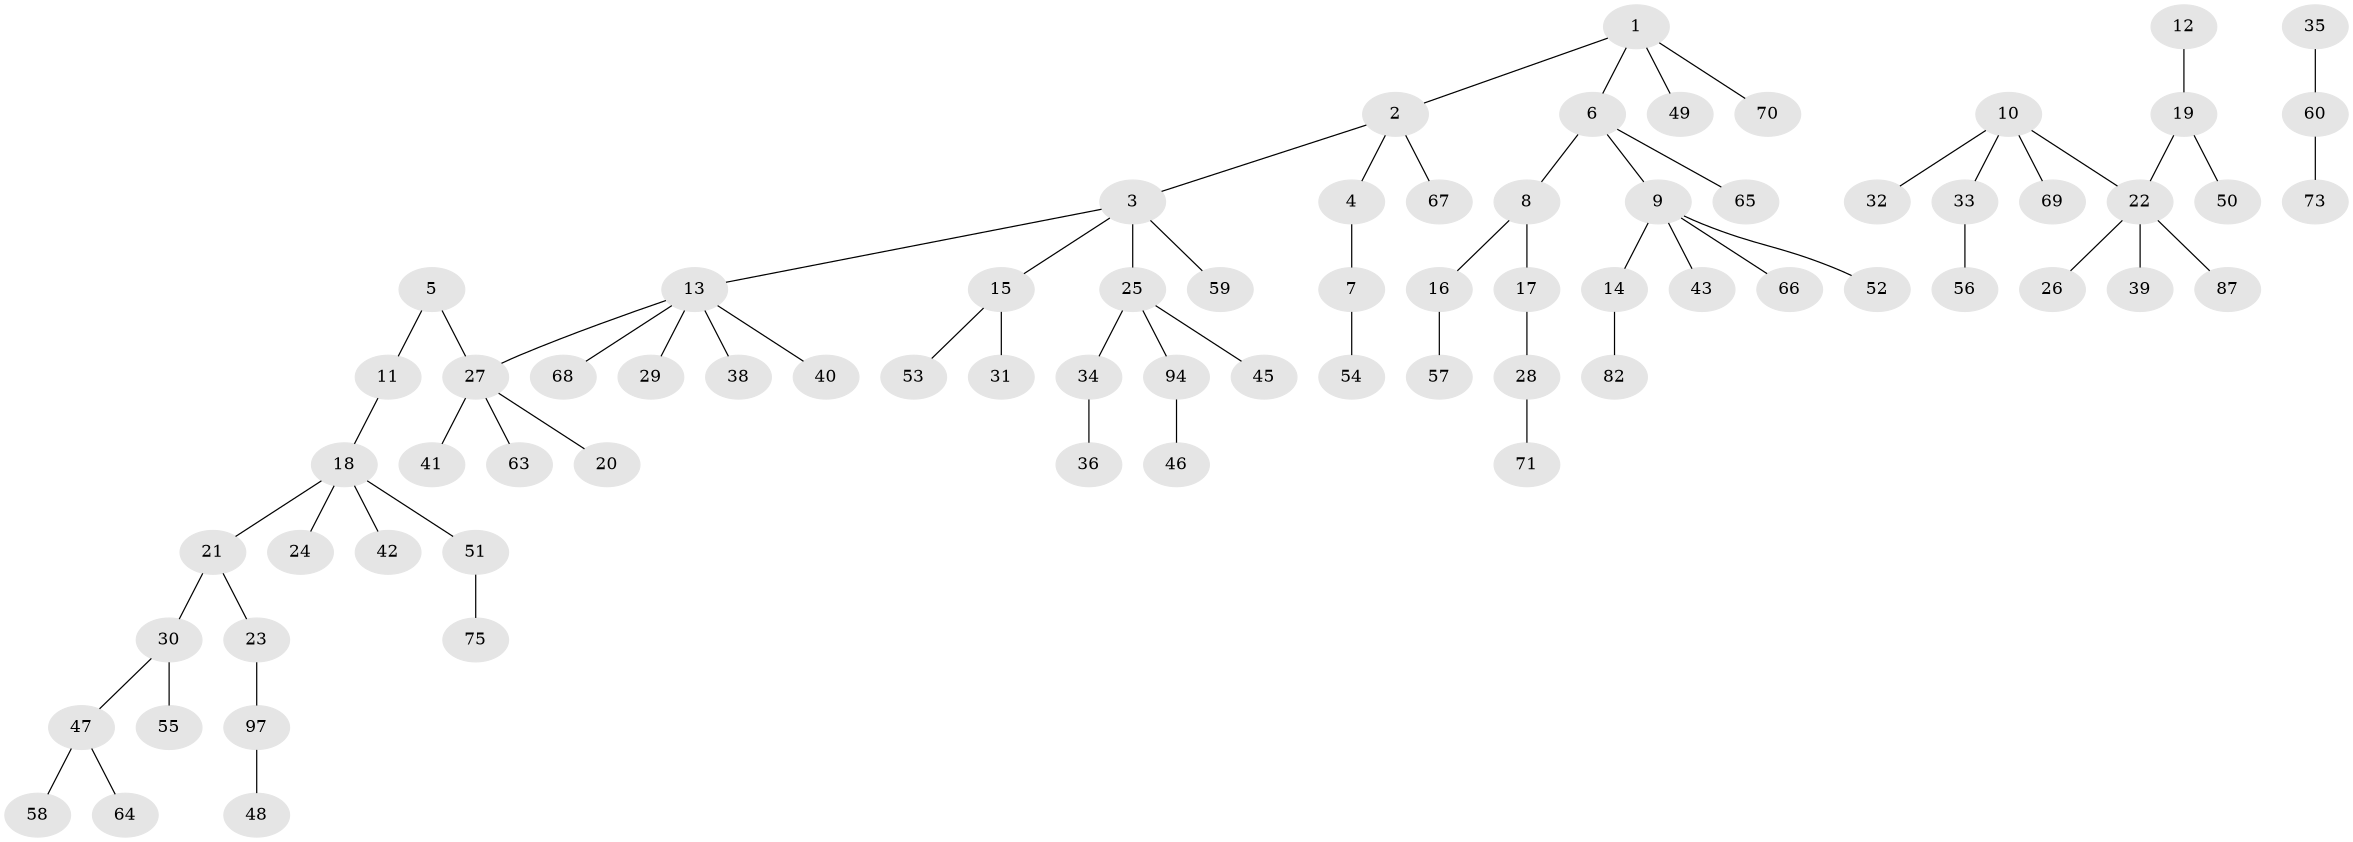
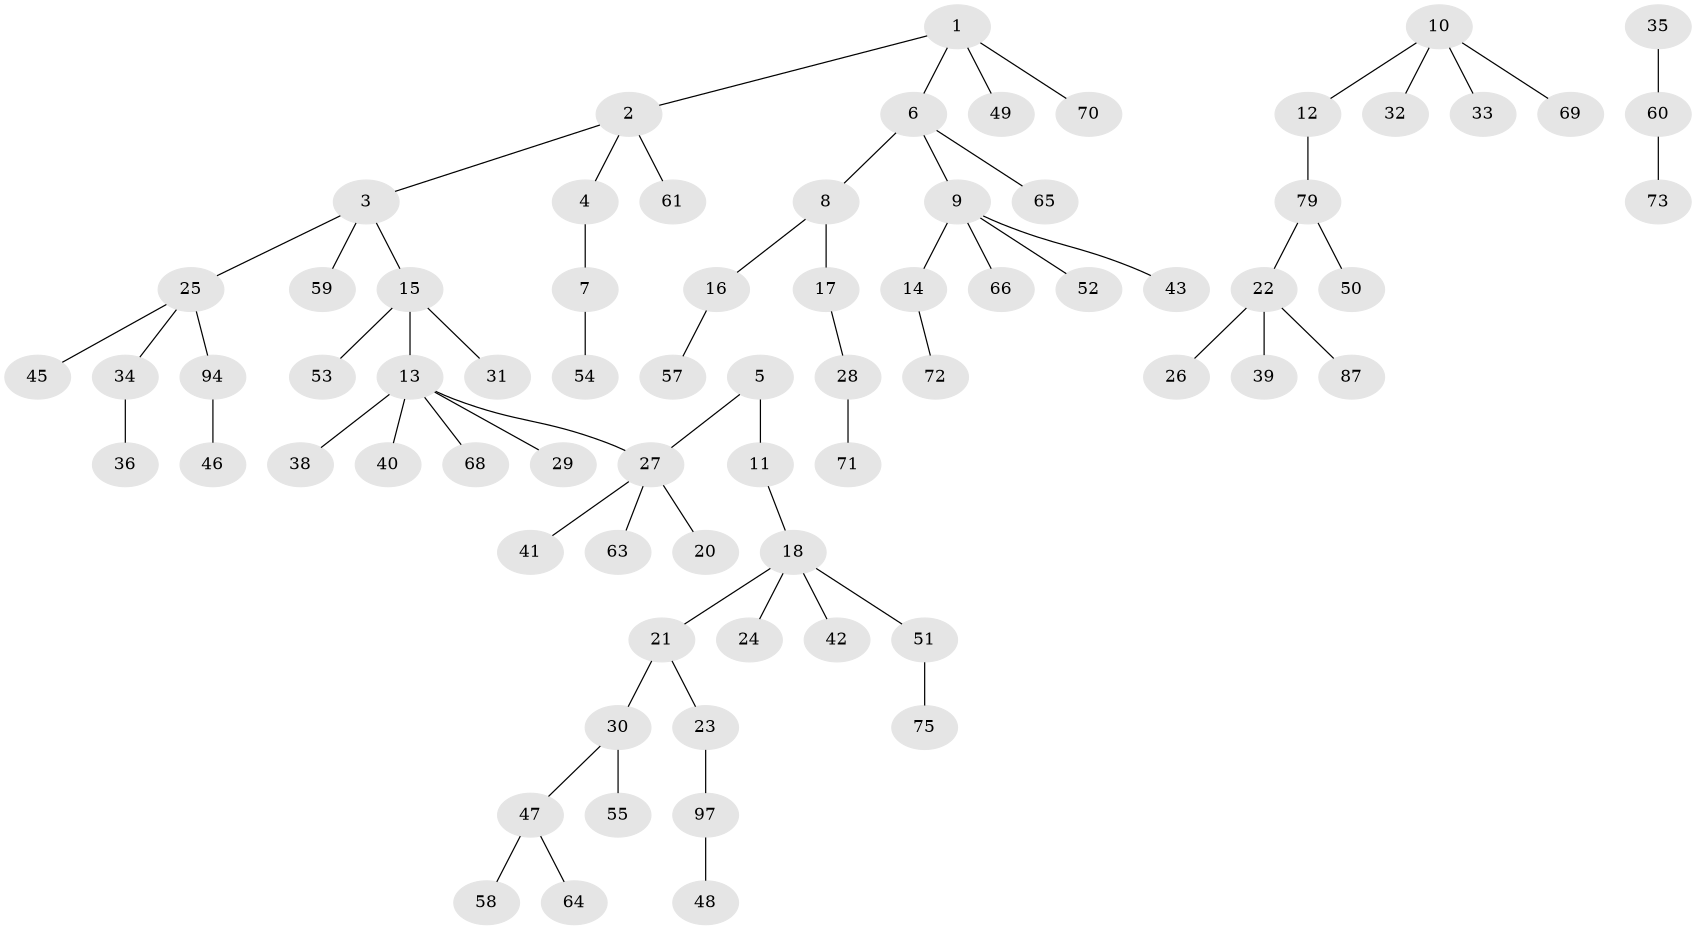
(2184, 114) -> (1308, 202)
(2075, 158) -> (1373, 71)
(1439, 202) -> (673, 202)
(914, 246) -> (410, 333)
(1965, 290) -> none
(1615, 377) -> (936, 377)
